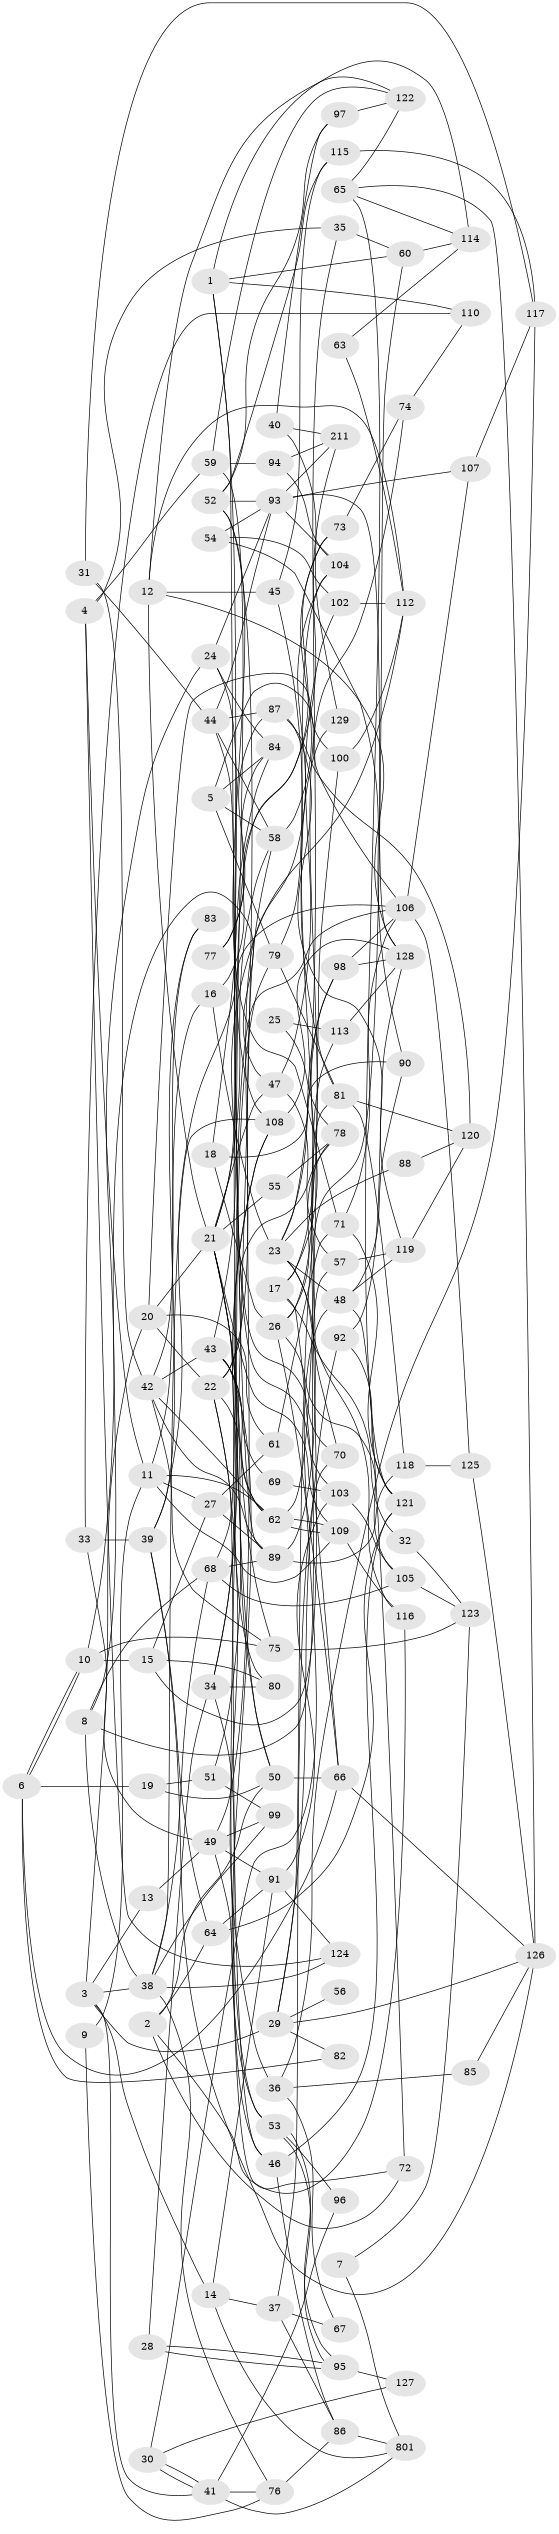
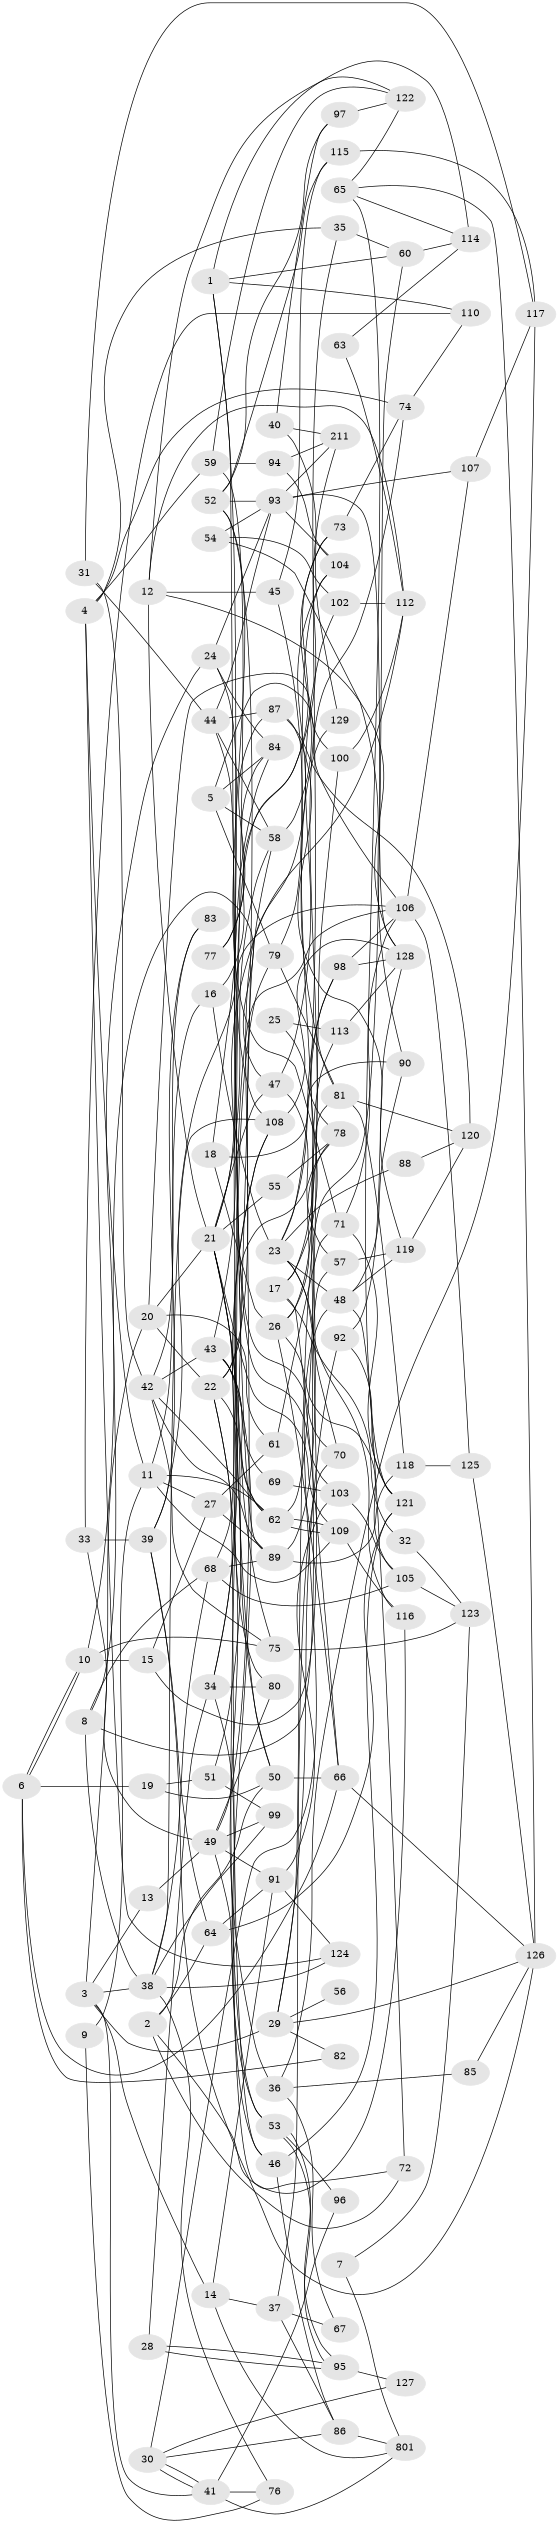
none -> (190, 421)
(212, 1665) -> (245, 1758)
(307, 2462) -> (252, 2445)
